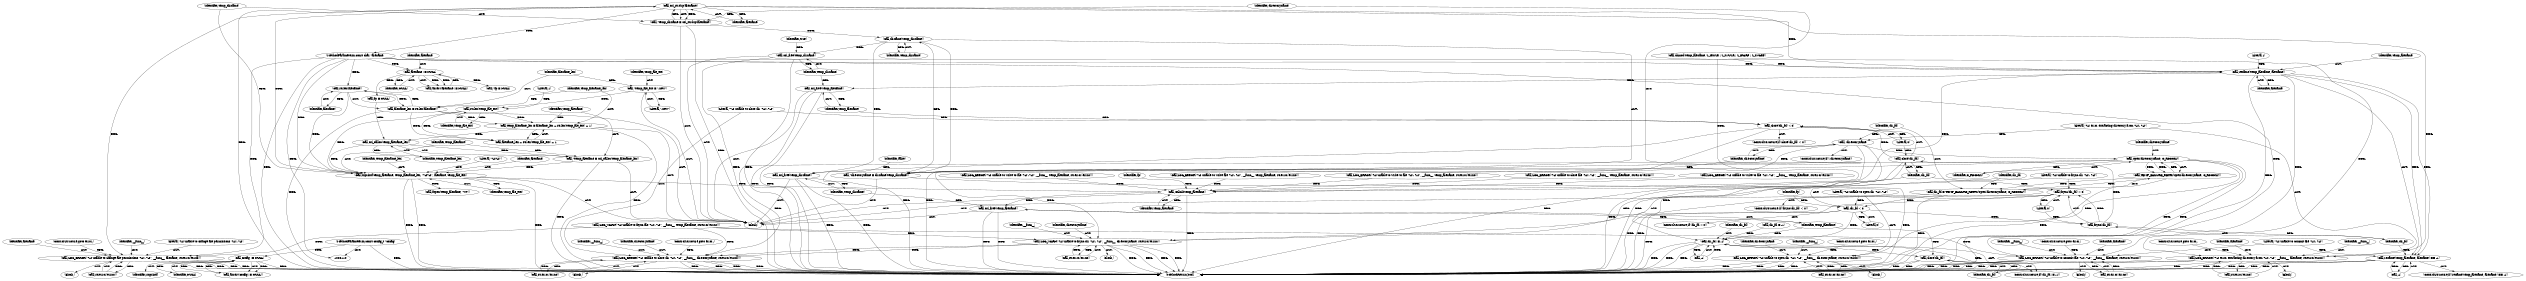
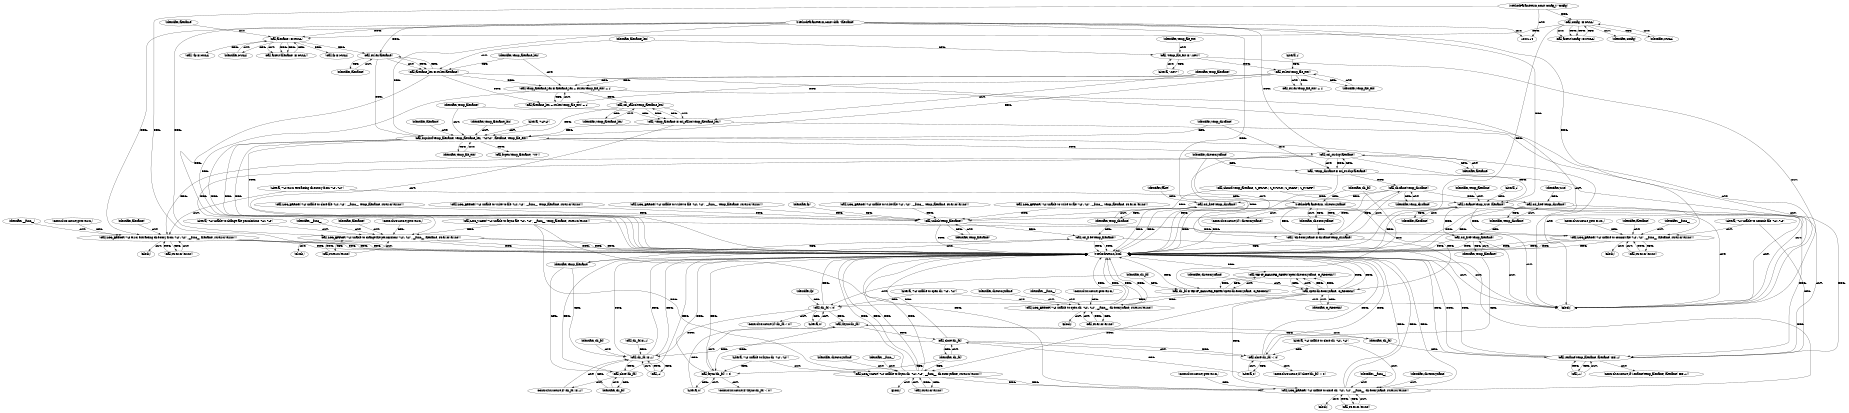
(520, 31) -> (1259, 33)
none -> (936, 36)
none -> (332, 47)
(2258, 72) -> (1481, 205)
none -> (1302, 89)
(377, 119) -> (666, 113)
(1853, 143) -> (1320, 205)
(294, 159) -> (1519, 31)
(561, 217) -> (413, 188)
(1907, 225) -> (1256, 246)
(1908, 247) -> (592, 368)
(1867, 267) -> (1194, 264)
(145, 275) -> (1624, 39)
